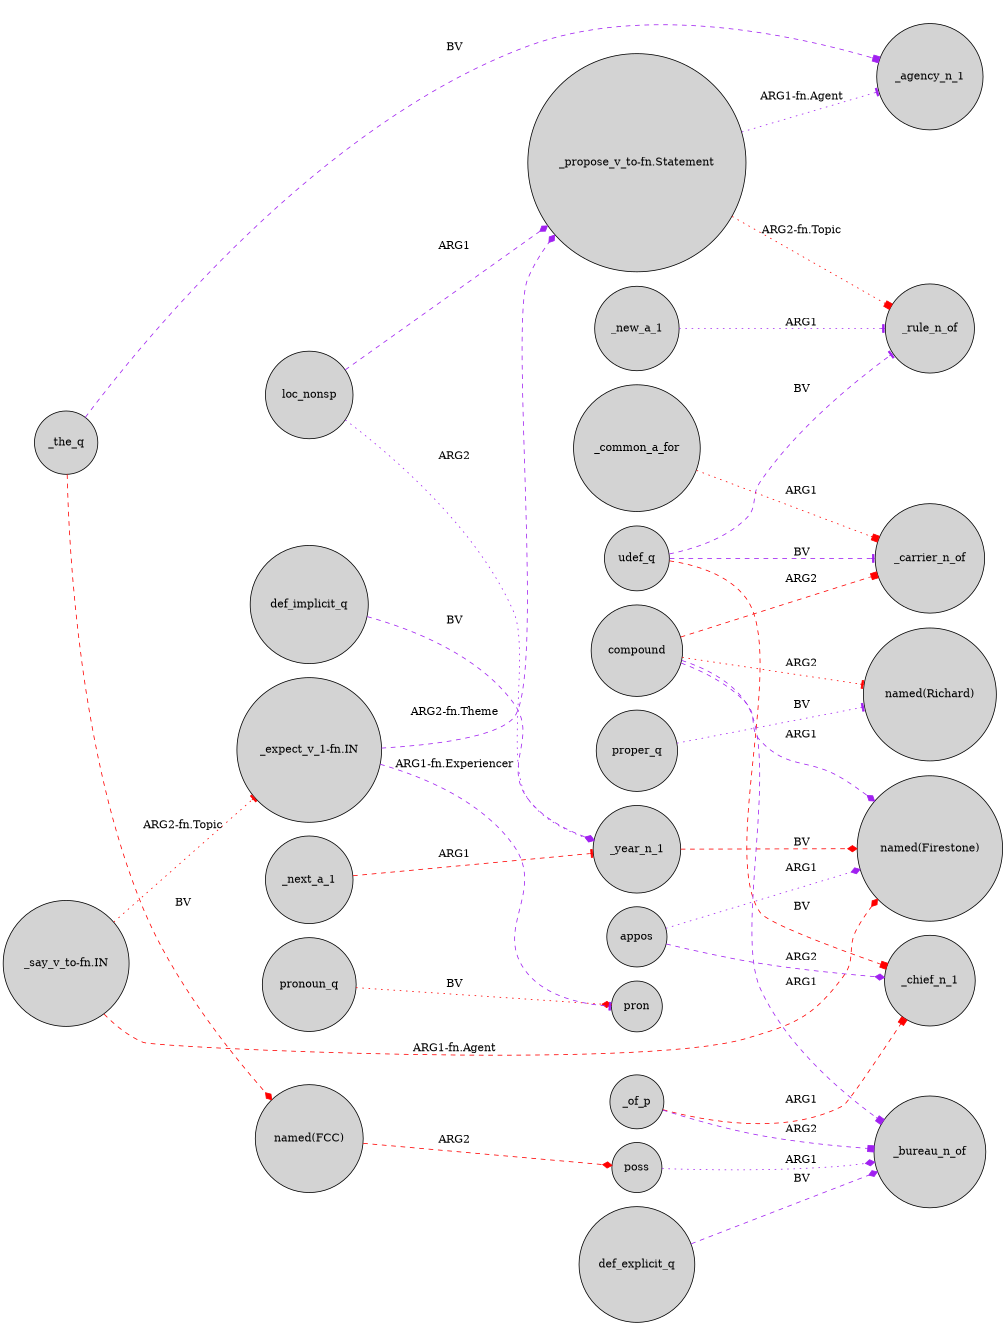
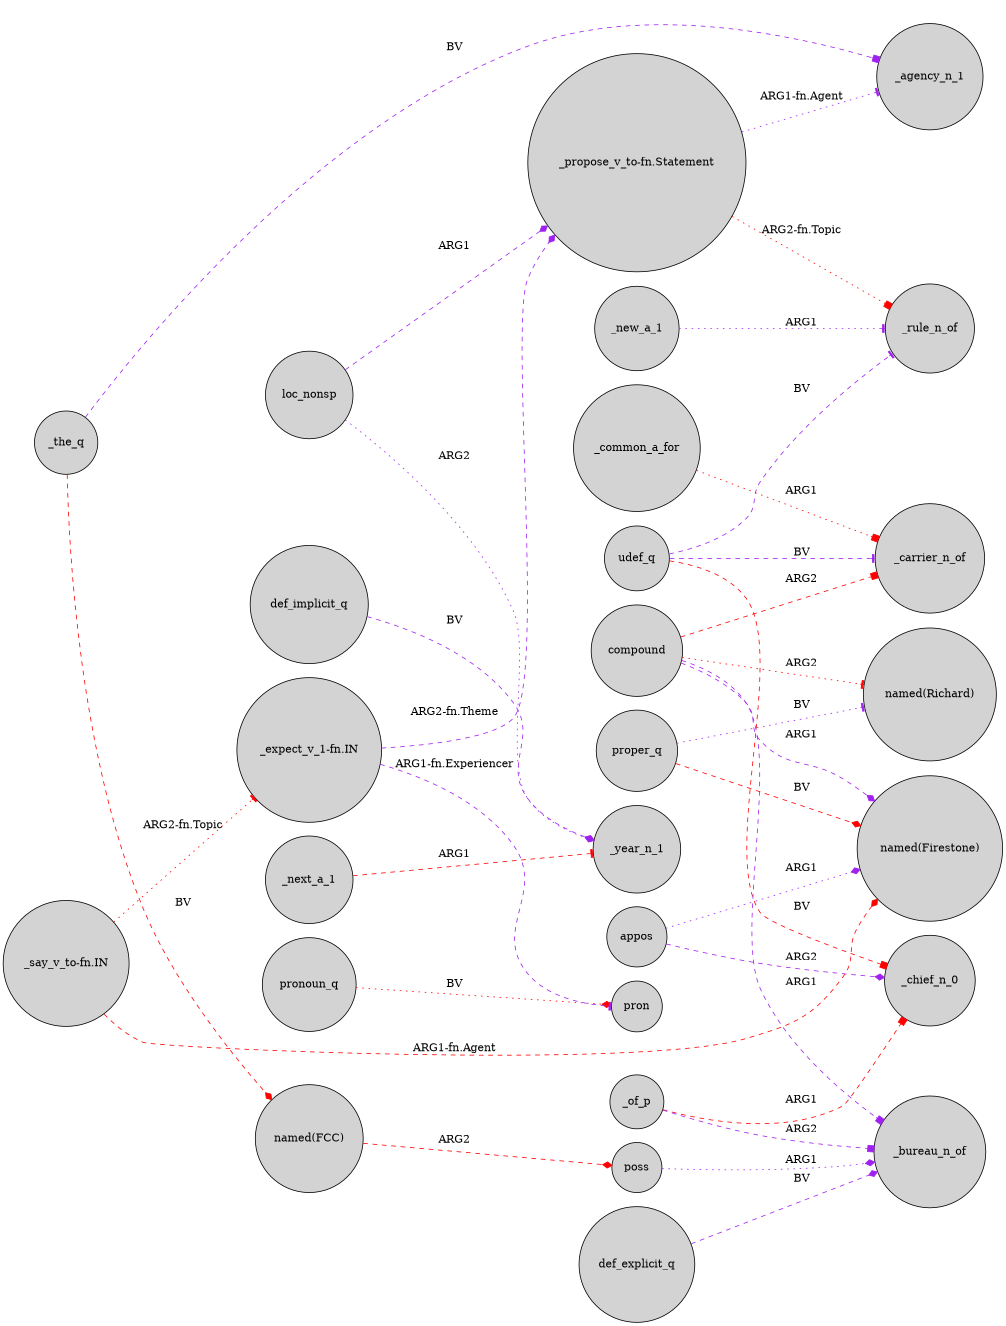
(764, 849) -> (768, 795)
(930, 981) -> (930, 981)
